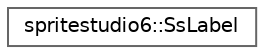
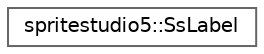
(132, 27) -> (132, 27)
